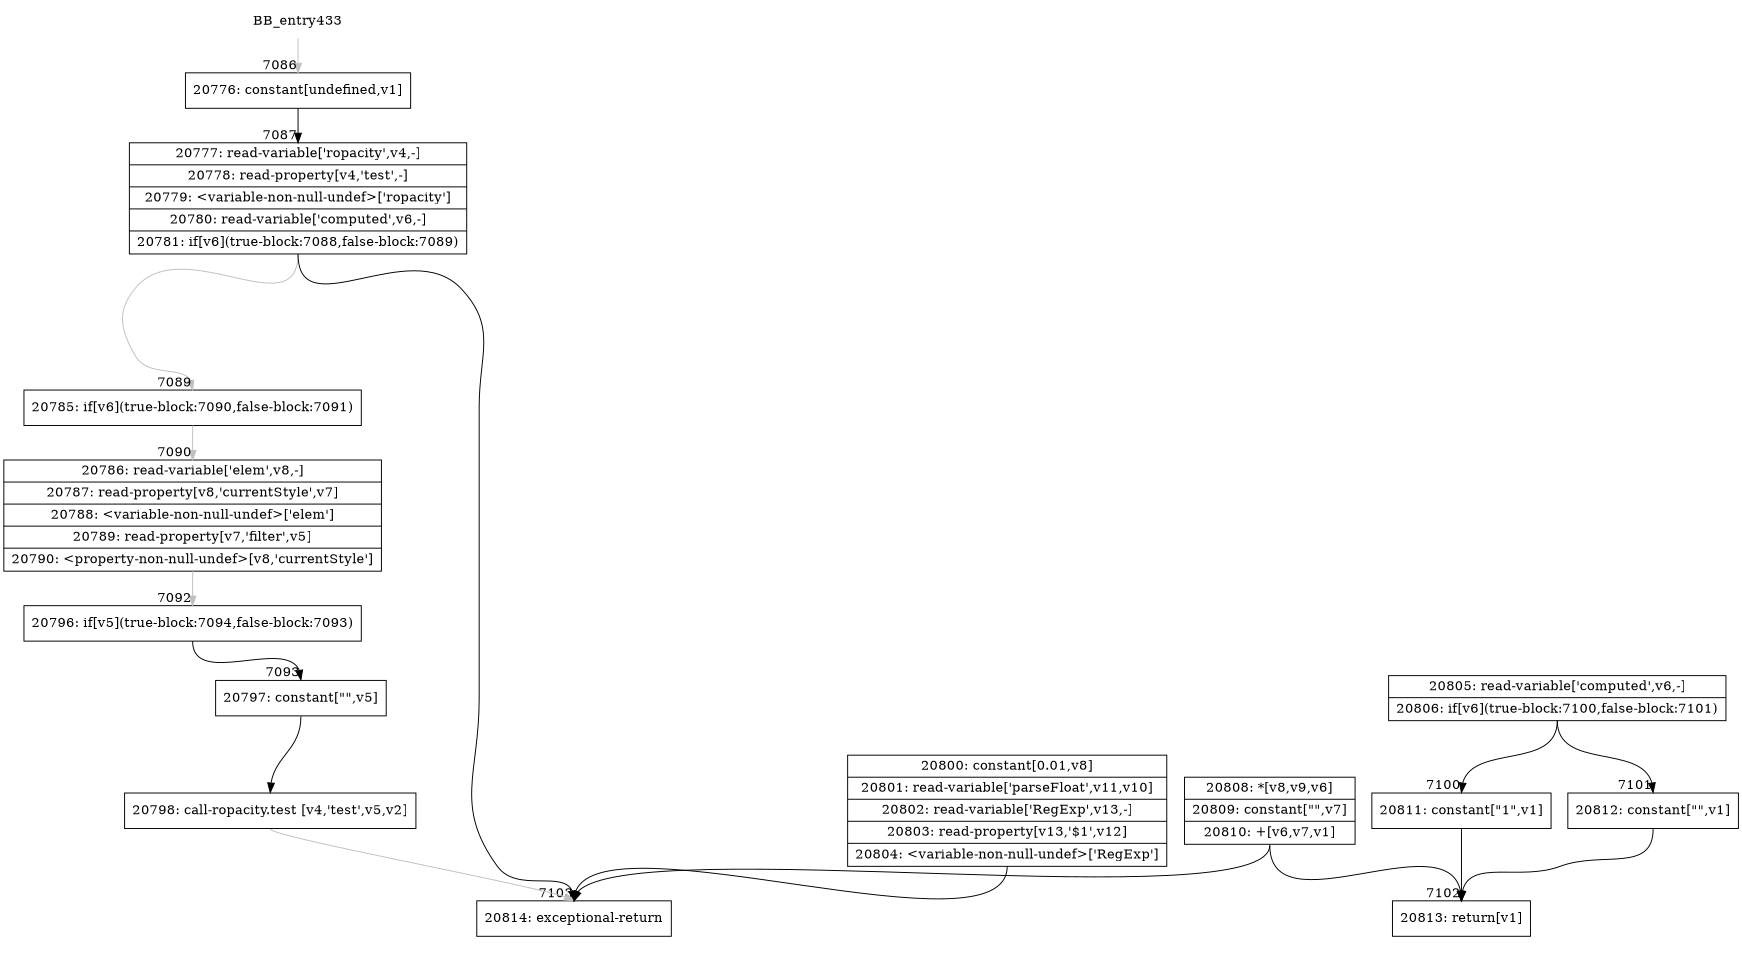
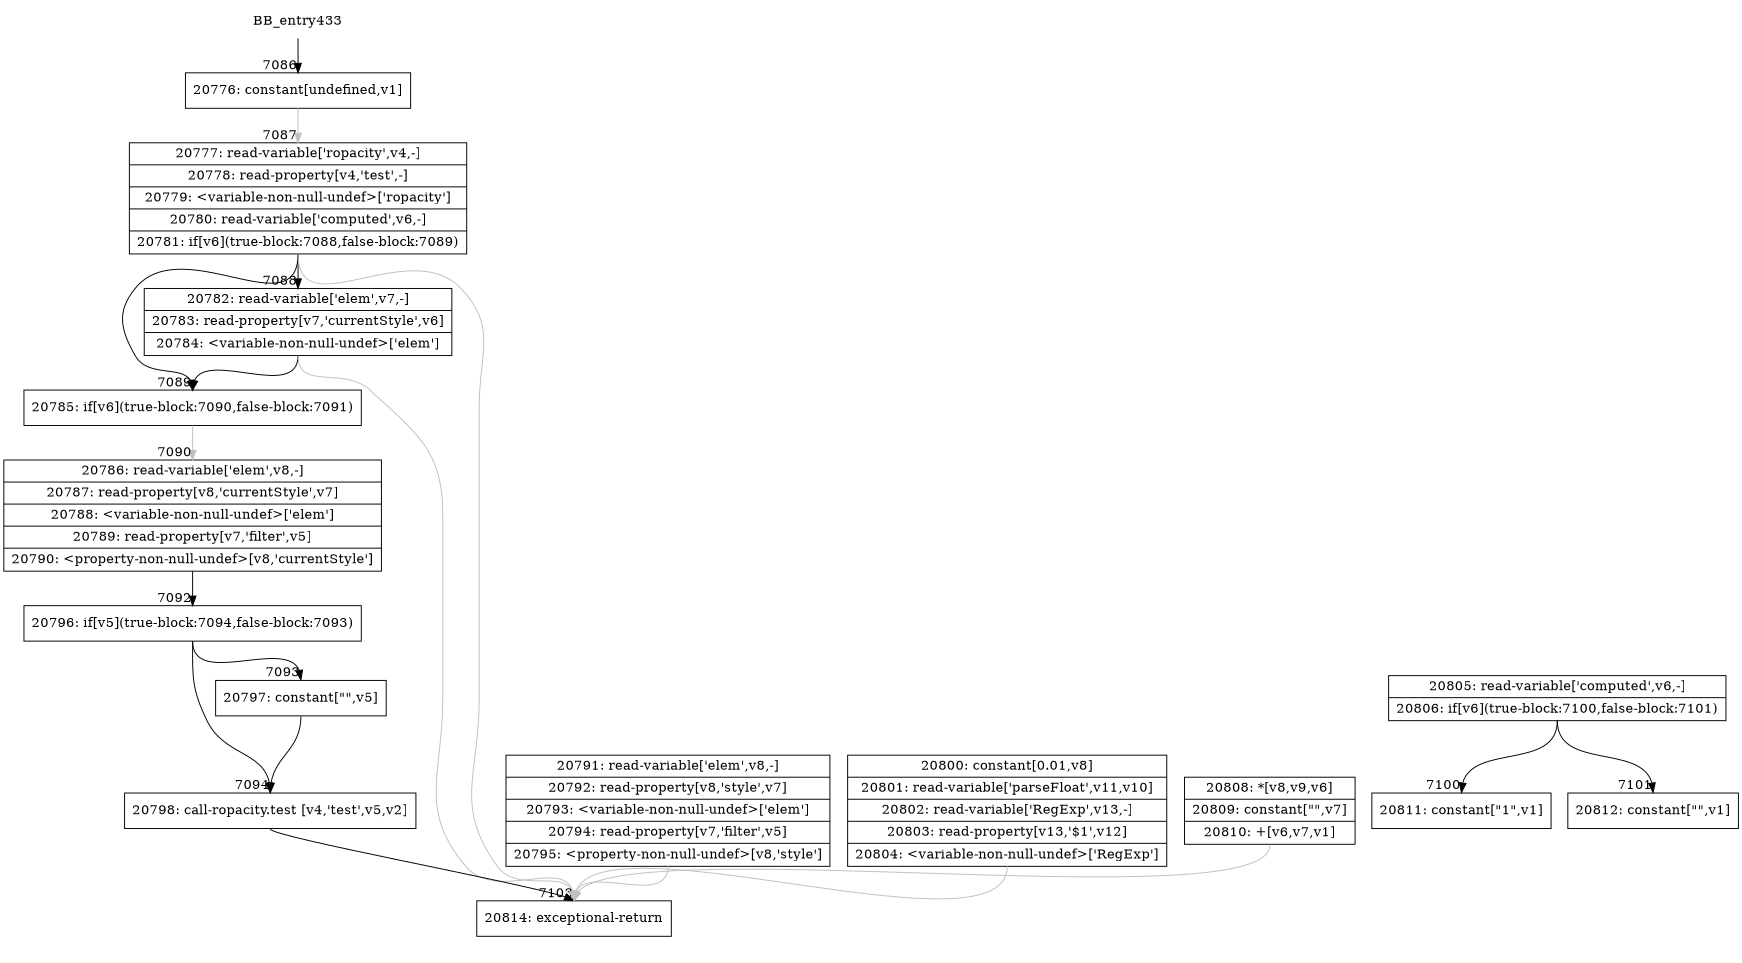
(298, 51) -> (298, 51)
(298, 121) -> (298, 121)
(156, 273) -> (156, 273)
none -> (298, 322)
(479, 525) -> (479, 525)
(193, 584) -> (193, 584)
none -> (209, 724)
none -> (668, 811)
(417, 864) -> (417, 864)
(926, 873) -> (926, 873)
(795, 884) -> (795, 884)
(1461, 919) -> none
